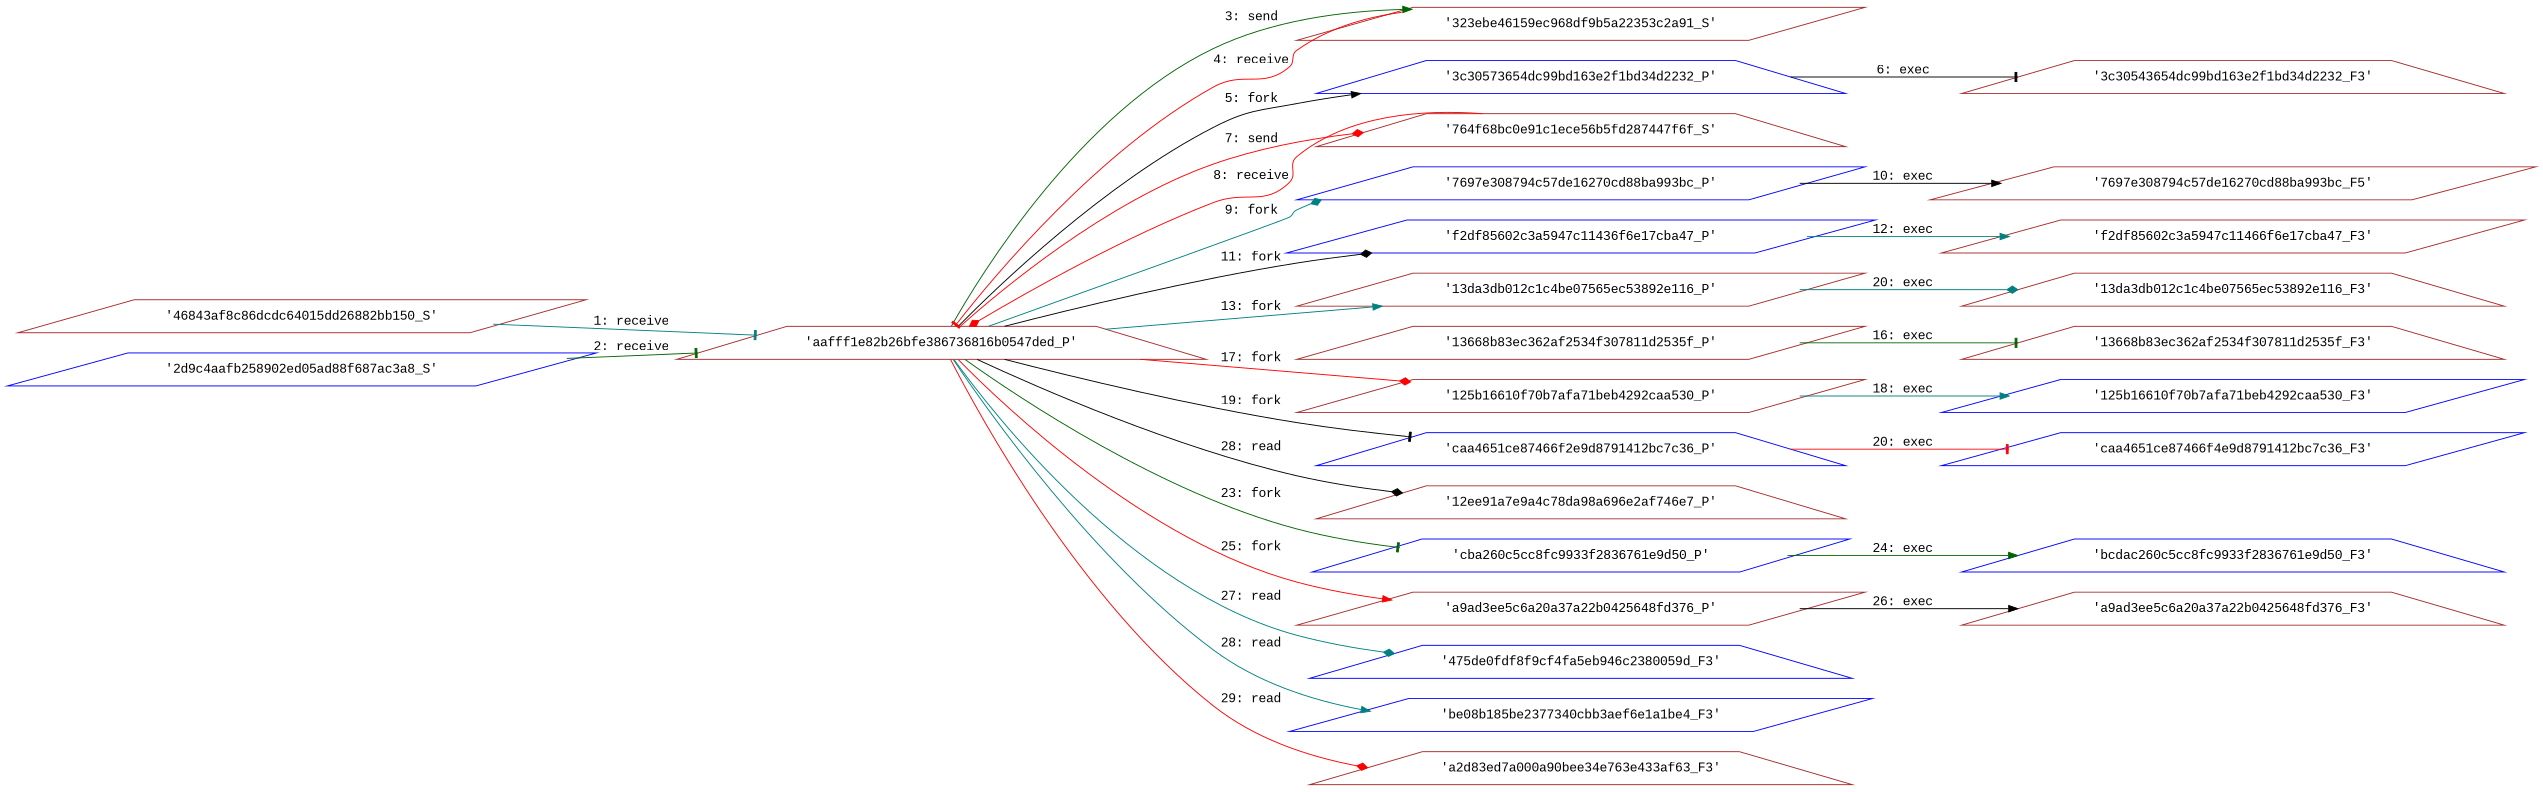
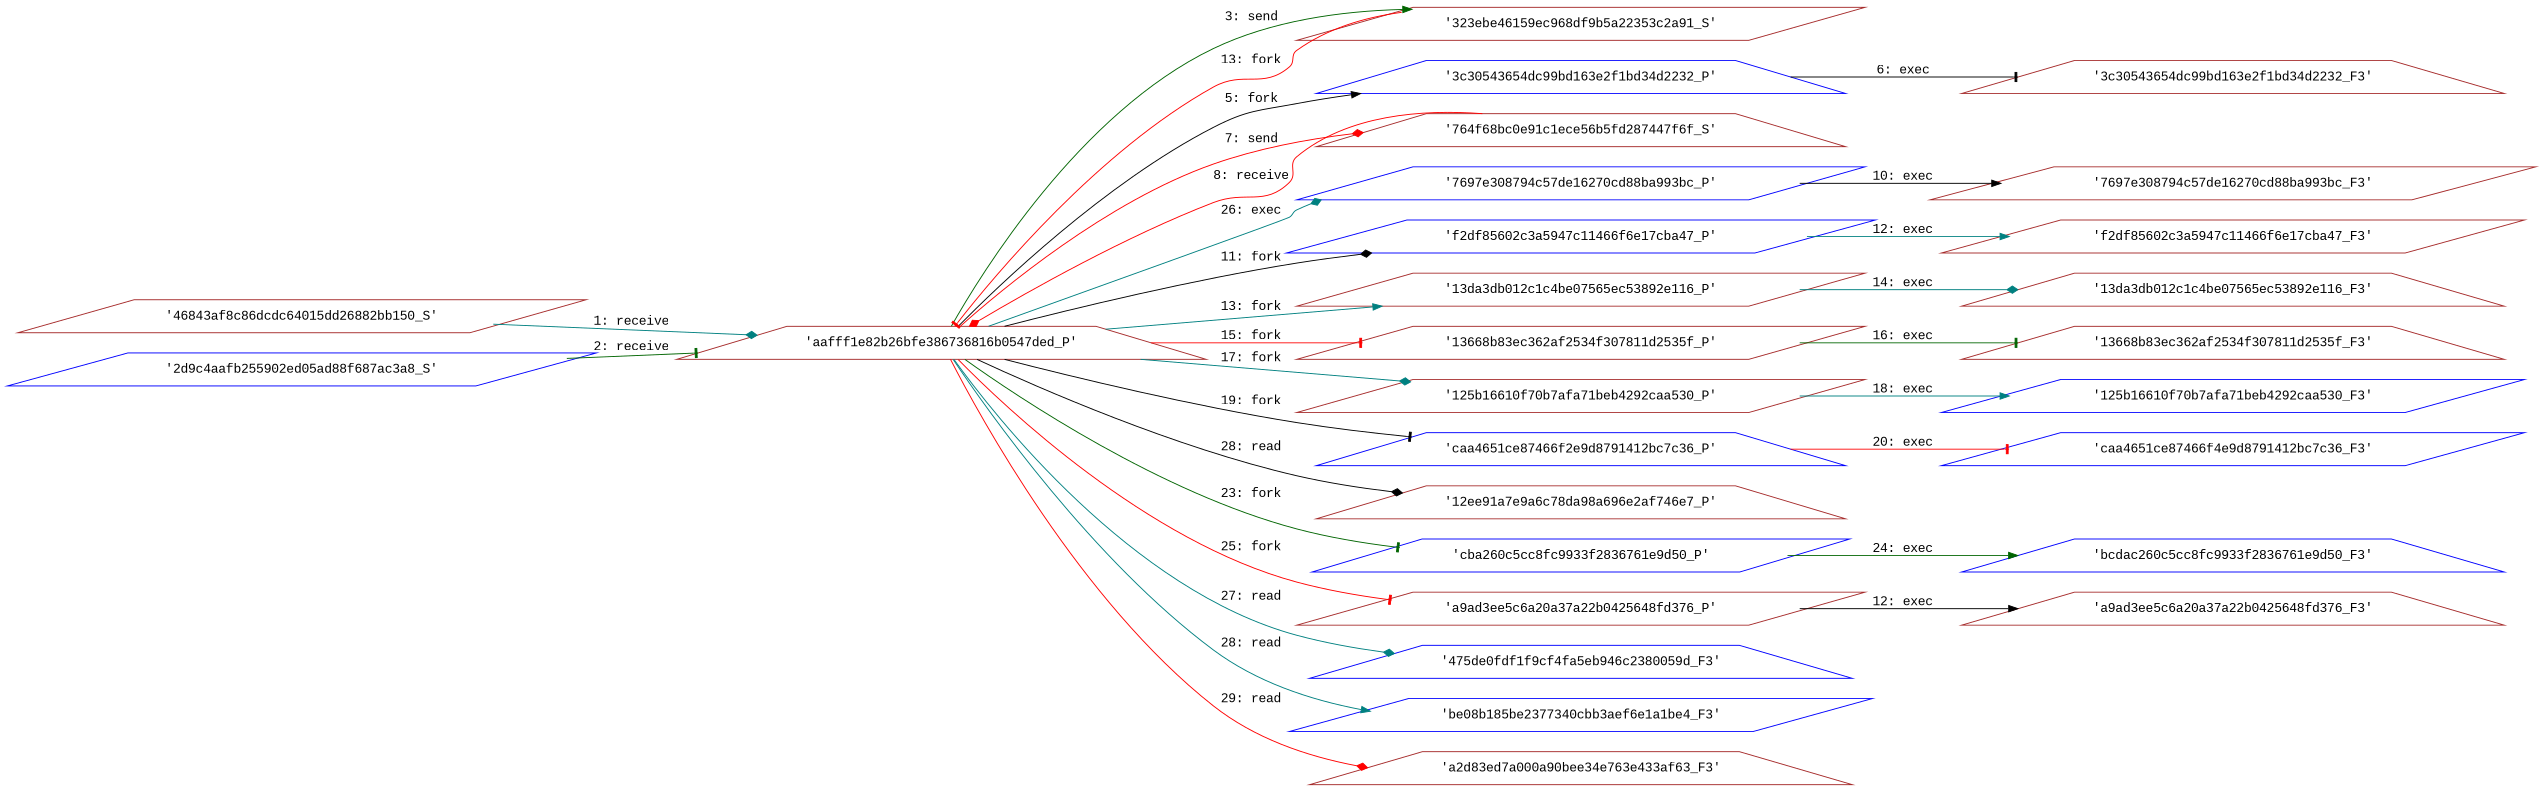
(1251, 60) -> (1251, 60)
(1581, 77) -> (1581, 77)
(2233, 183) -> (2233, 183)
(1251, 210) -> (1251, 210)
(1581, 236) -> (1581, 236)
(1903, 283) -> (1903, 283)
(623, 330) -> (623, 330)
none -> (1254, 343)
(302, 369) -> (302, 369)
(1270, 370) -> (1270, 370)
(1581, 502) -> (1581, 502)
(1153, 517) -> (1153, 517)
(1903, 602) -> (1903, 602)
(1581, 662) -> (1581, 662)
